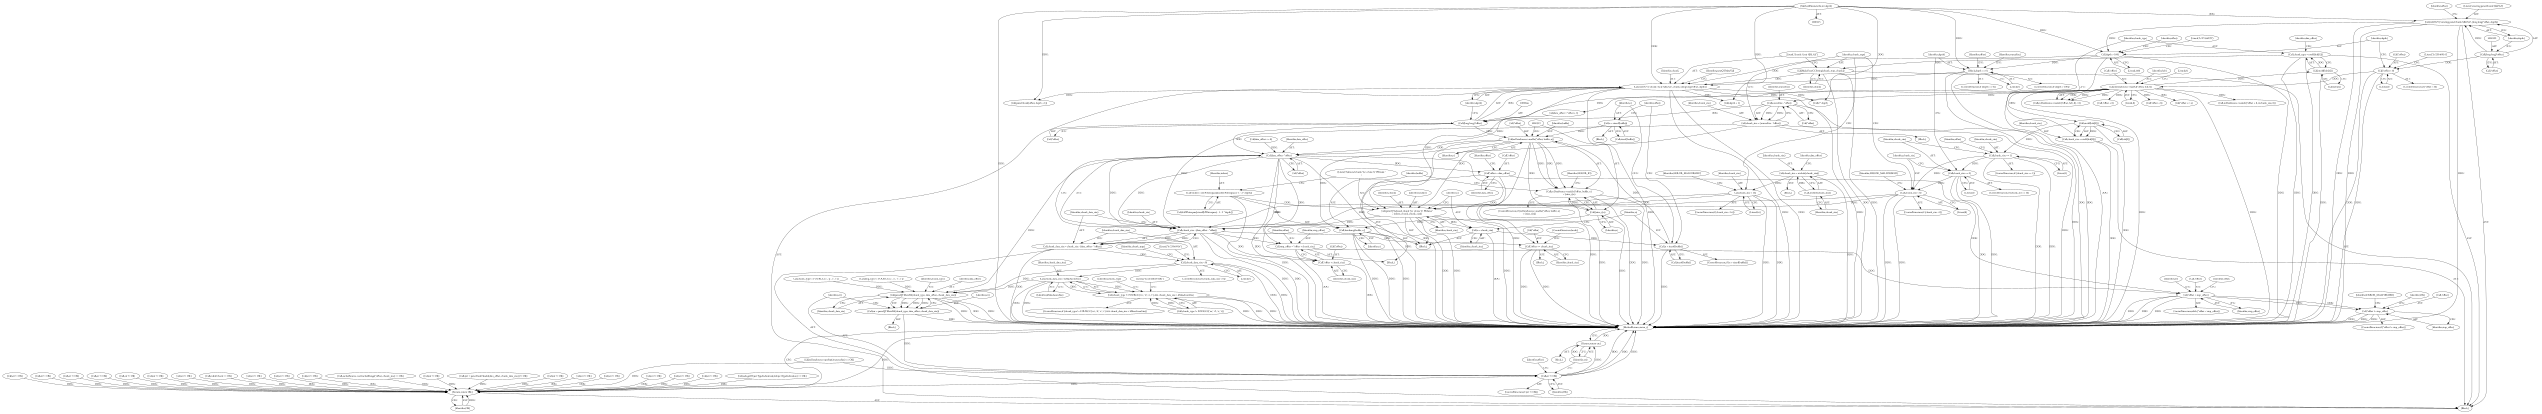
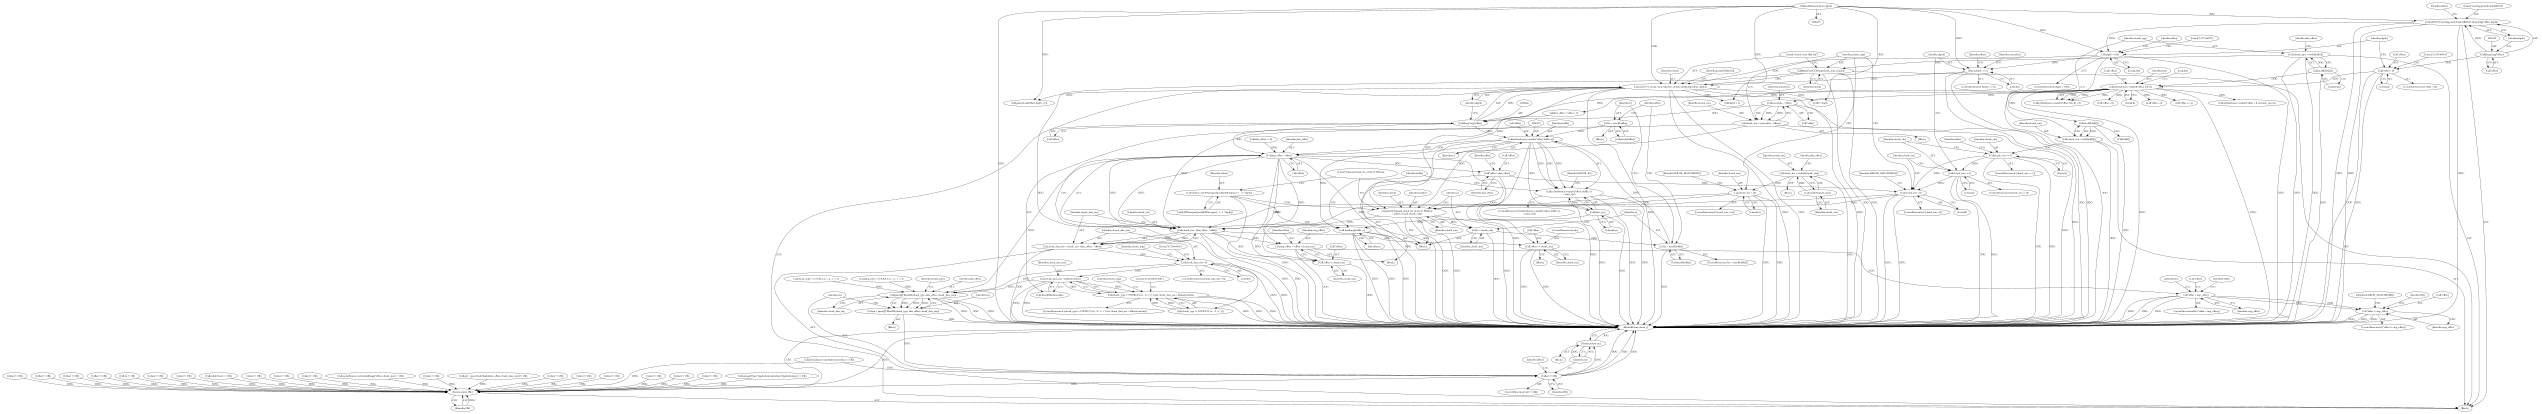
(2015, 77) -> (2079, 69)
(2231, 78) -> (2239, 81)
none -> (1223, 86)
(2116, 127) -> none
(2037, 131) -> (2041, 147)
(1608, 146) -> (1221, 133)
(1876, 180) -> (1702, 185)
